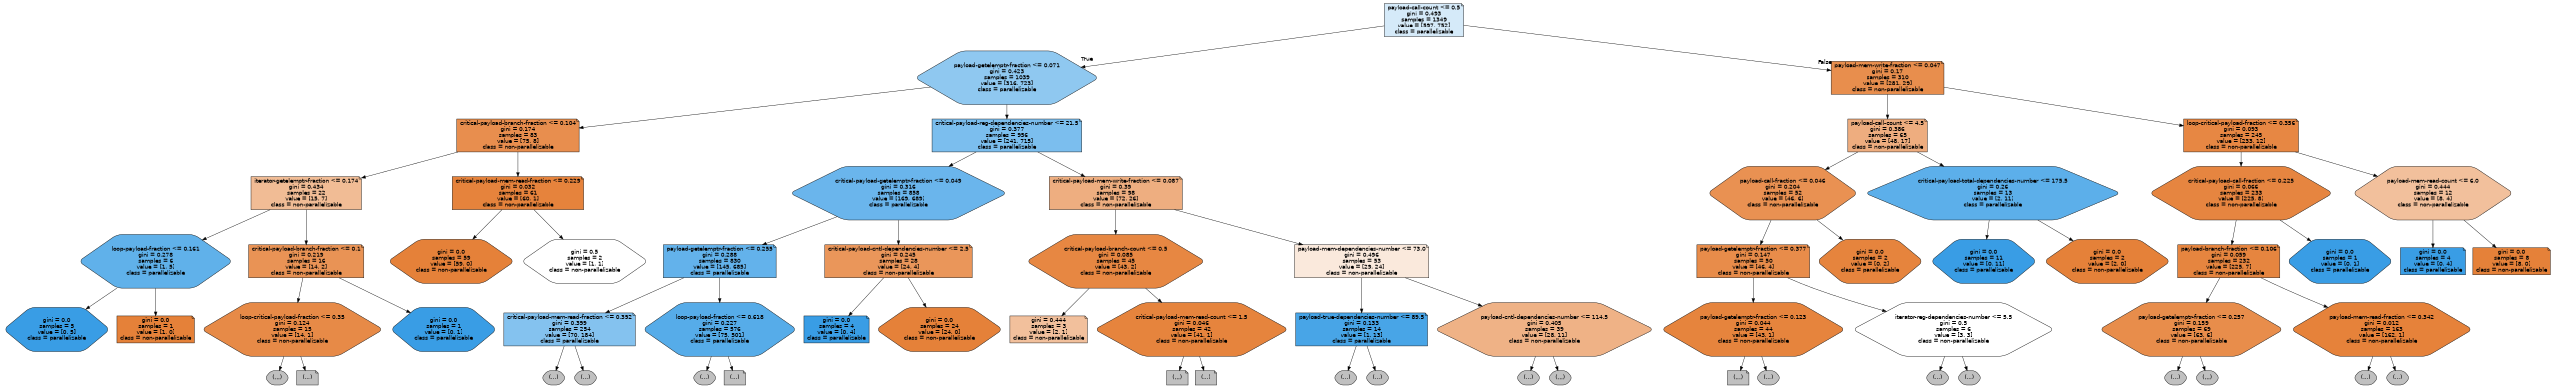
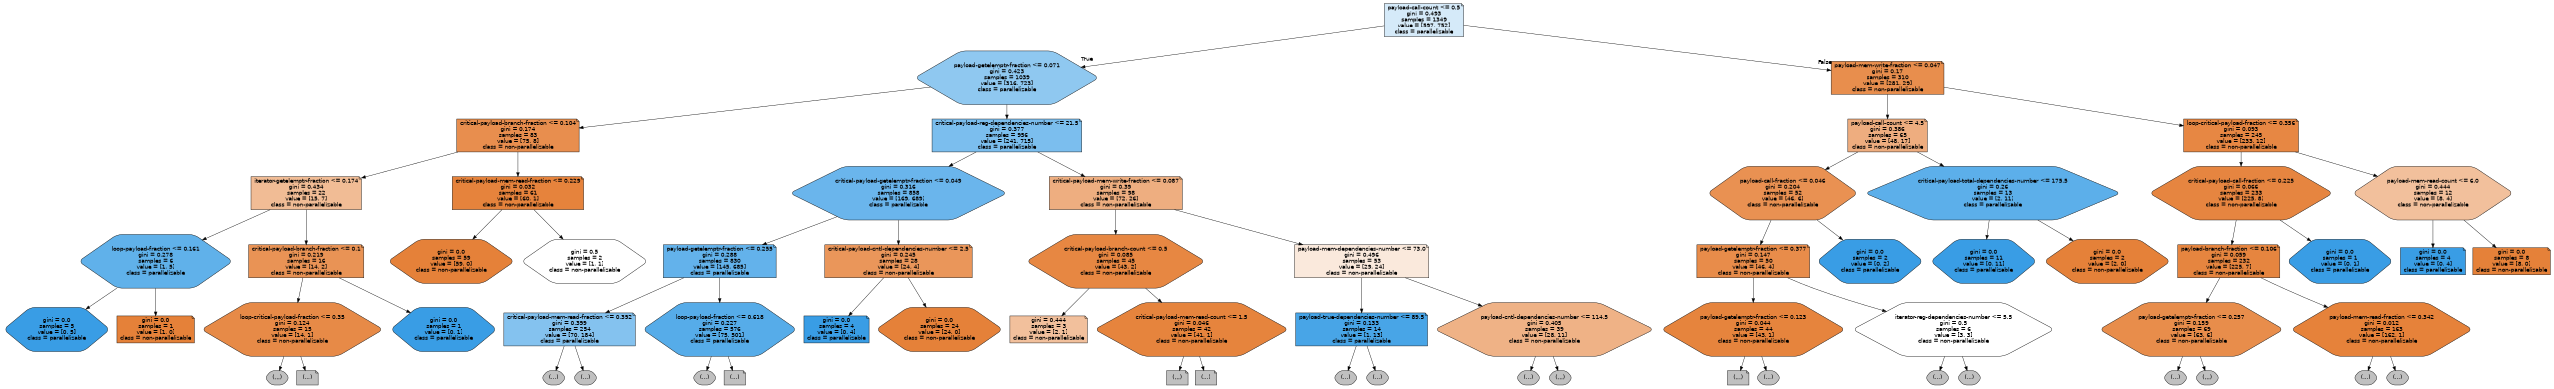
(1870, 261) -> (1870, 261)
